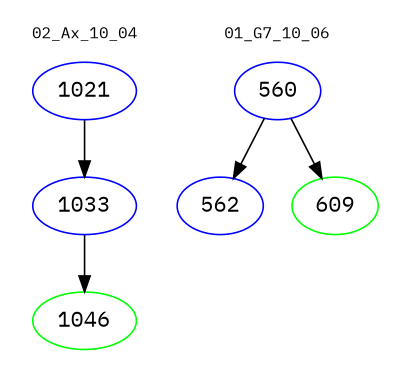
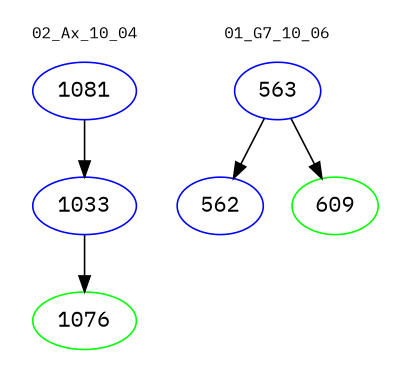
(85, 91) -> (85, 91)
(278, 91) -> (278, 91)
(85, 321) -> (85, 321)
